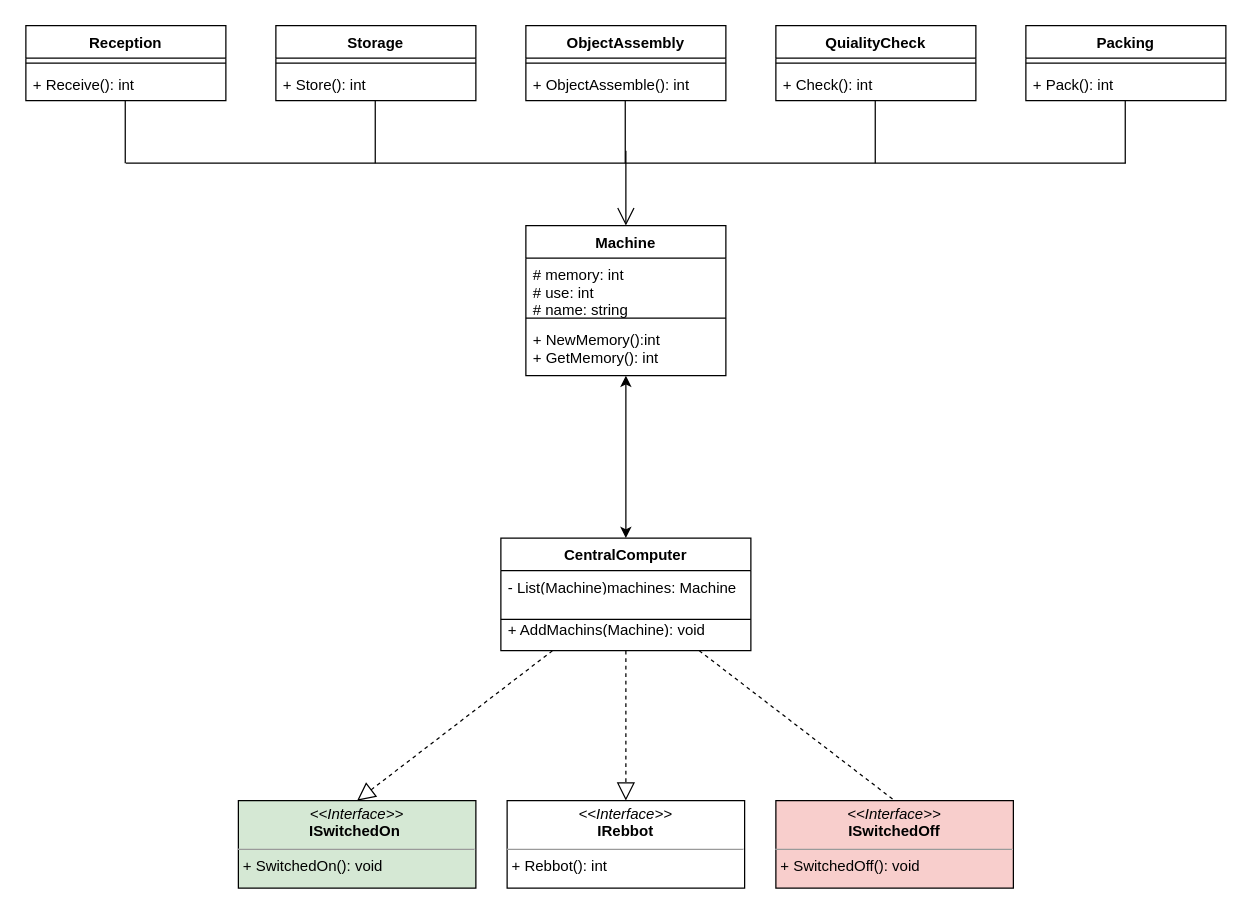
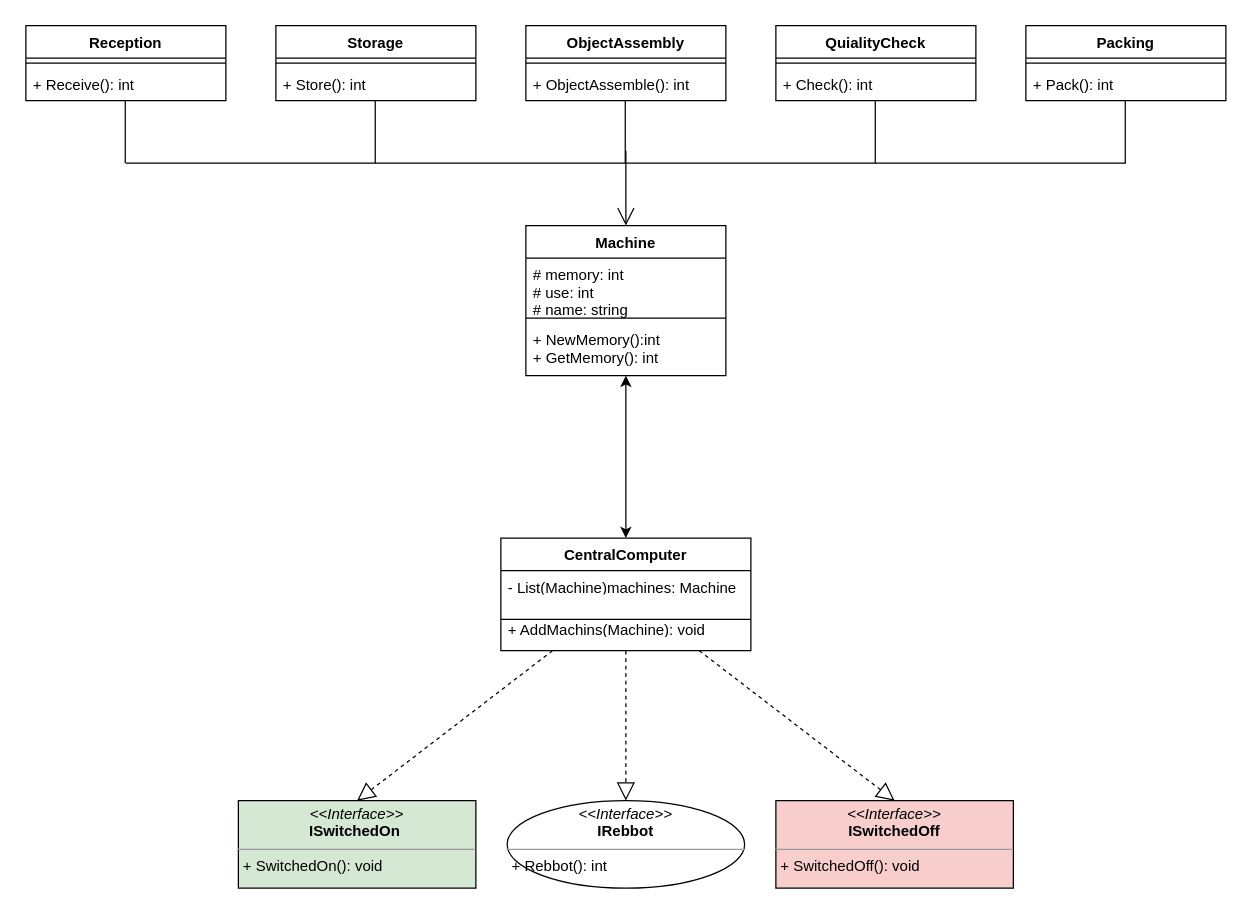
(886, 794) -> (879, 789)
(626, 844) -> (626, 844)
